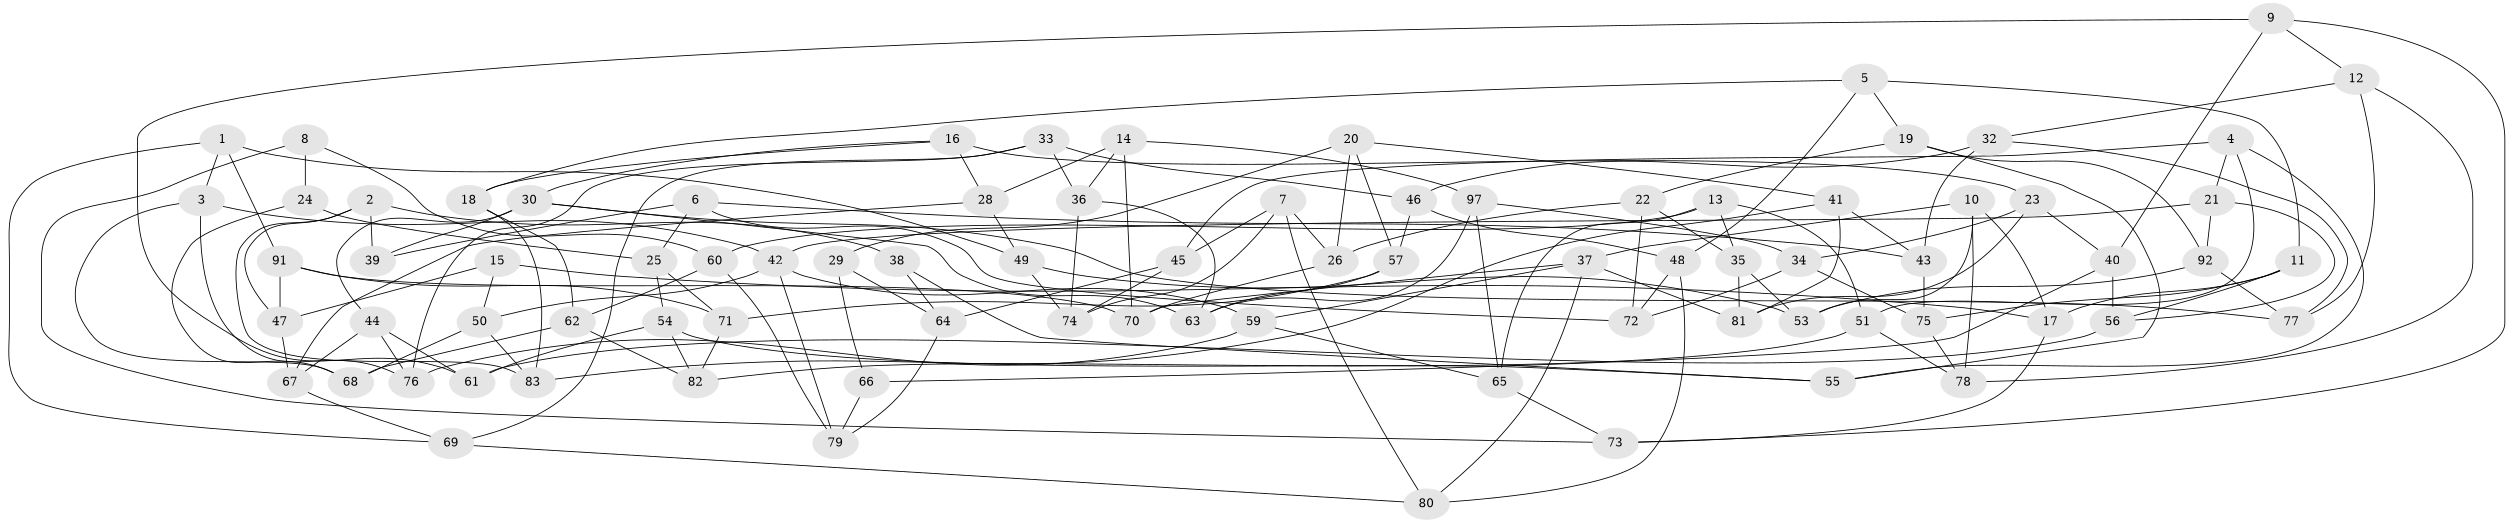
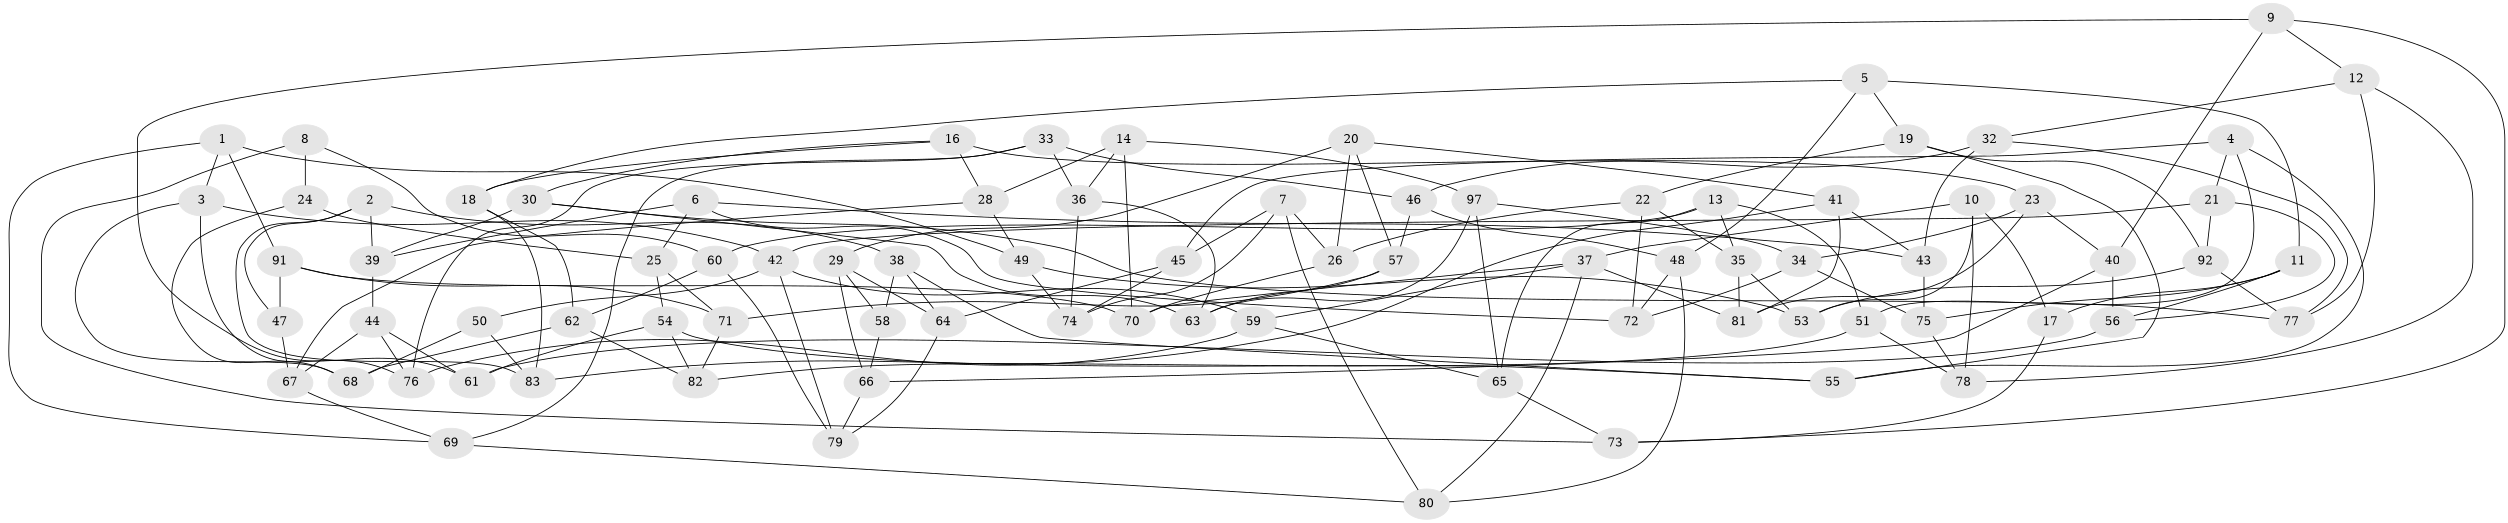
(395, 218) -> (373, 286)
(498, 261) -> none
none -> (883, 322)
